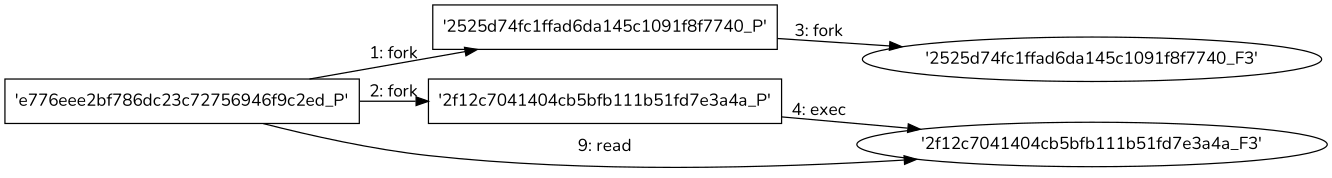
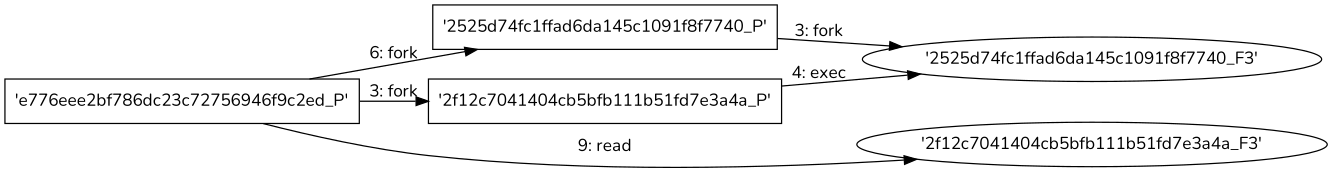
(394, 54) -> (394, 54)
(394, 92) -> (394, 92)
(845, 123) -> (845, 81)
